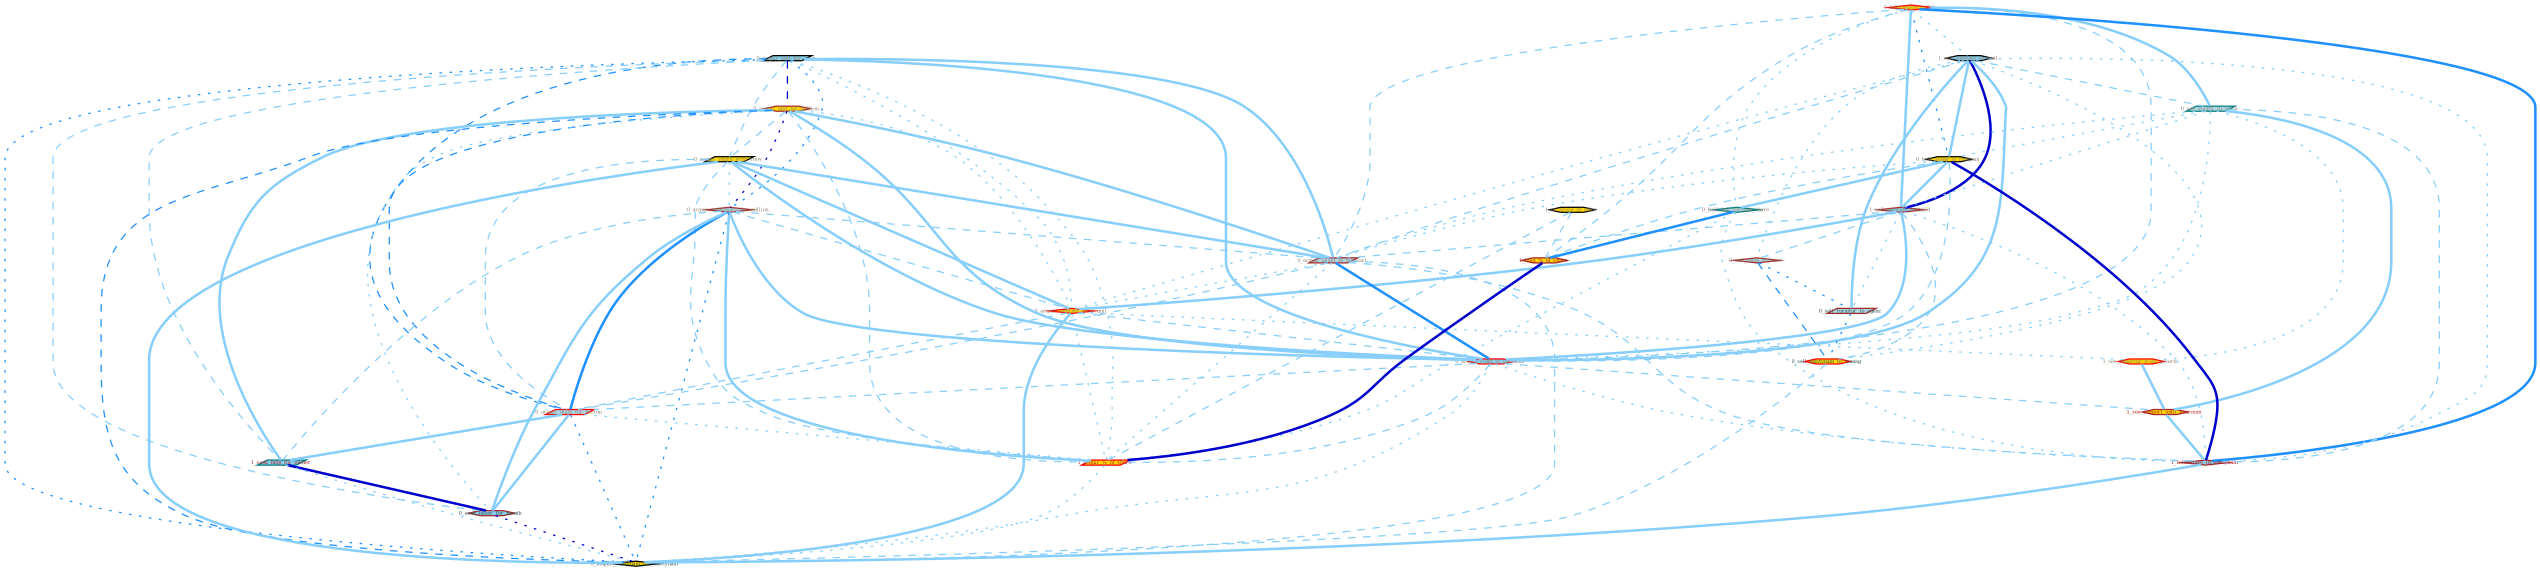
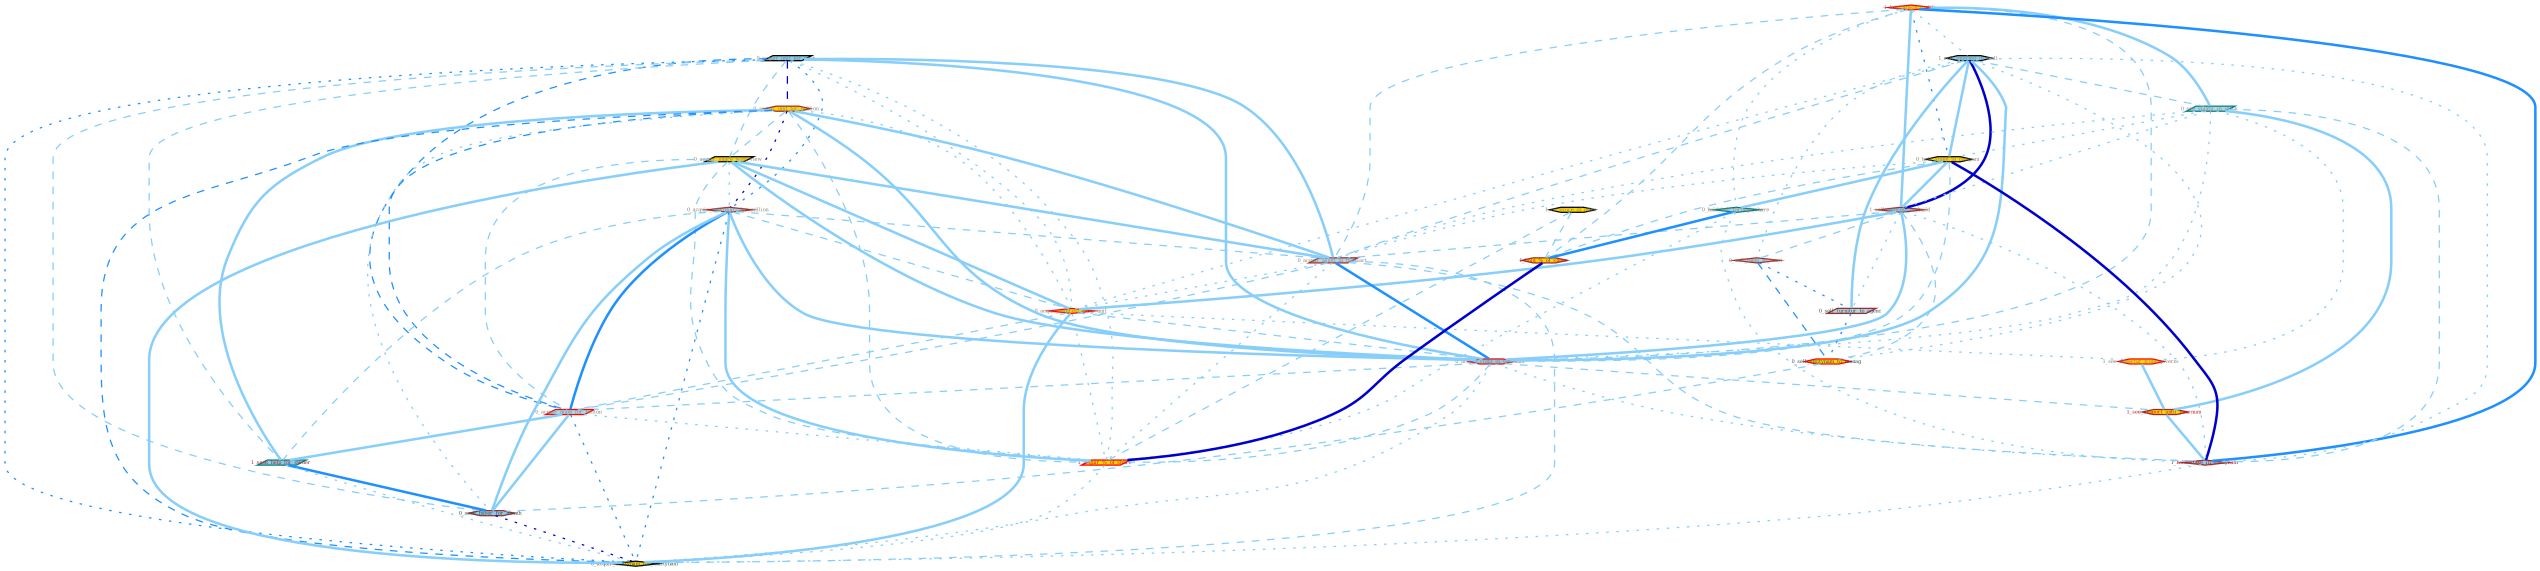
(397, 490) -> (397, 490)
(1381, 536) -> (1067, 473)
(1426, 542) -> (1426, 542)
